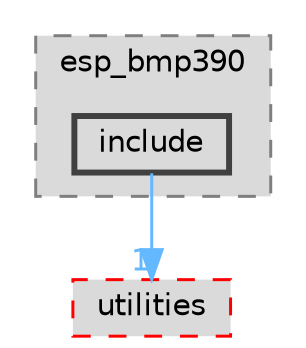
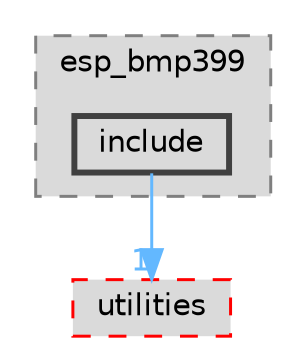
(153, 64) -> (153, 64)
